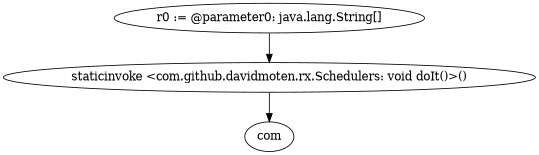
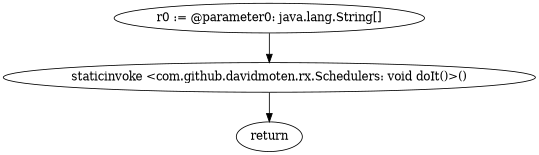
(269, 137) -> (269, 137)
